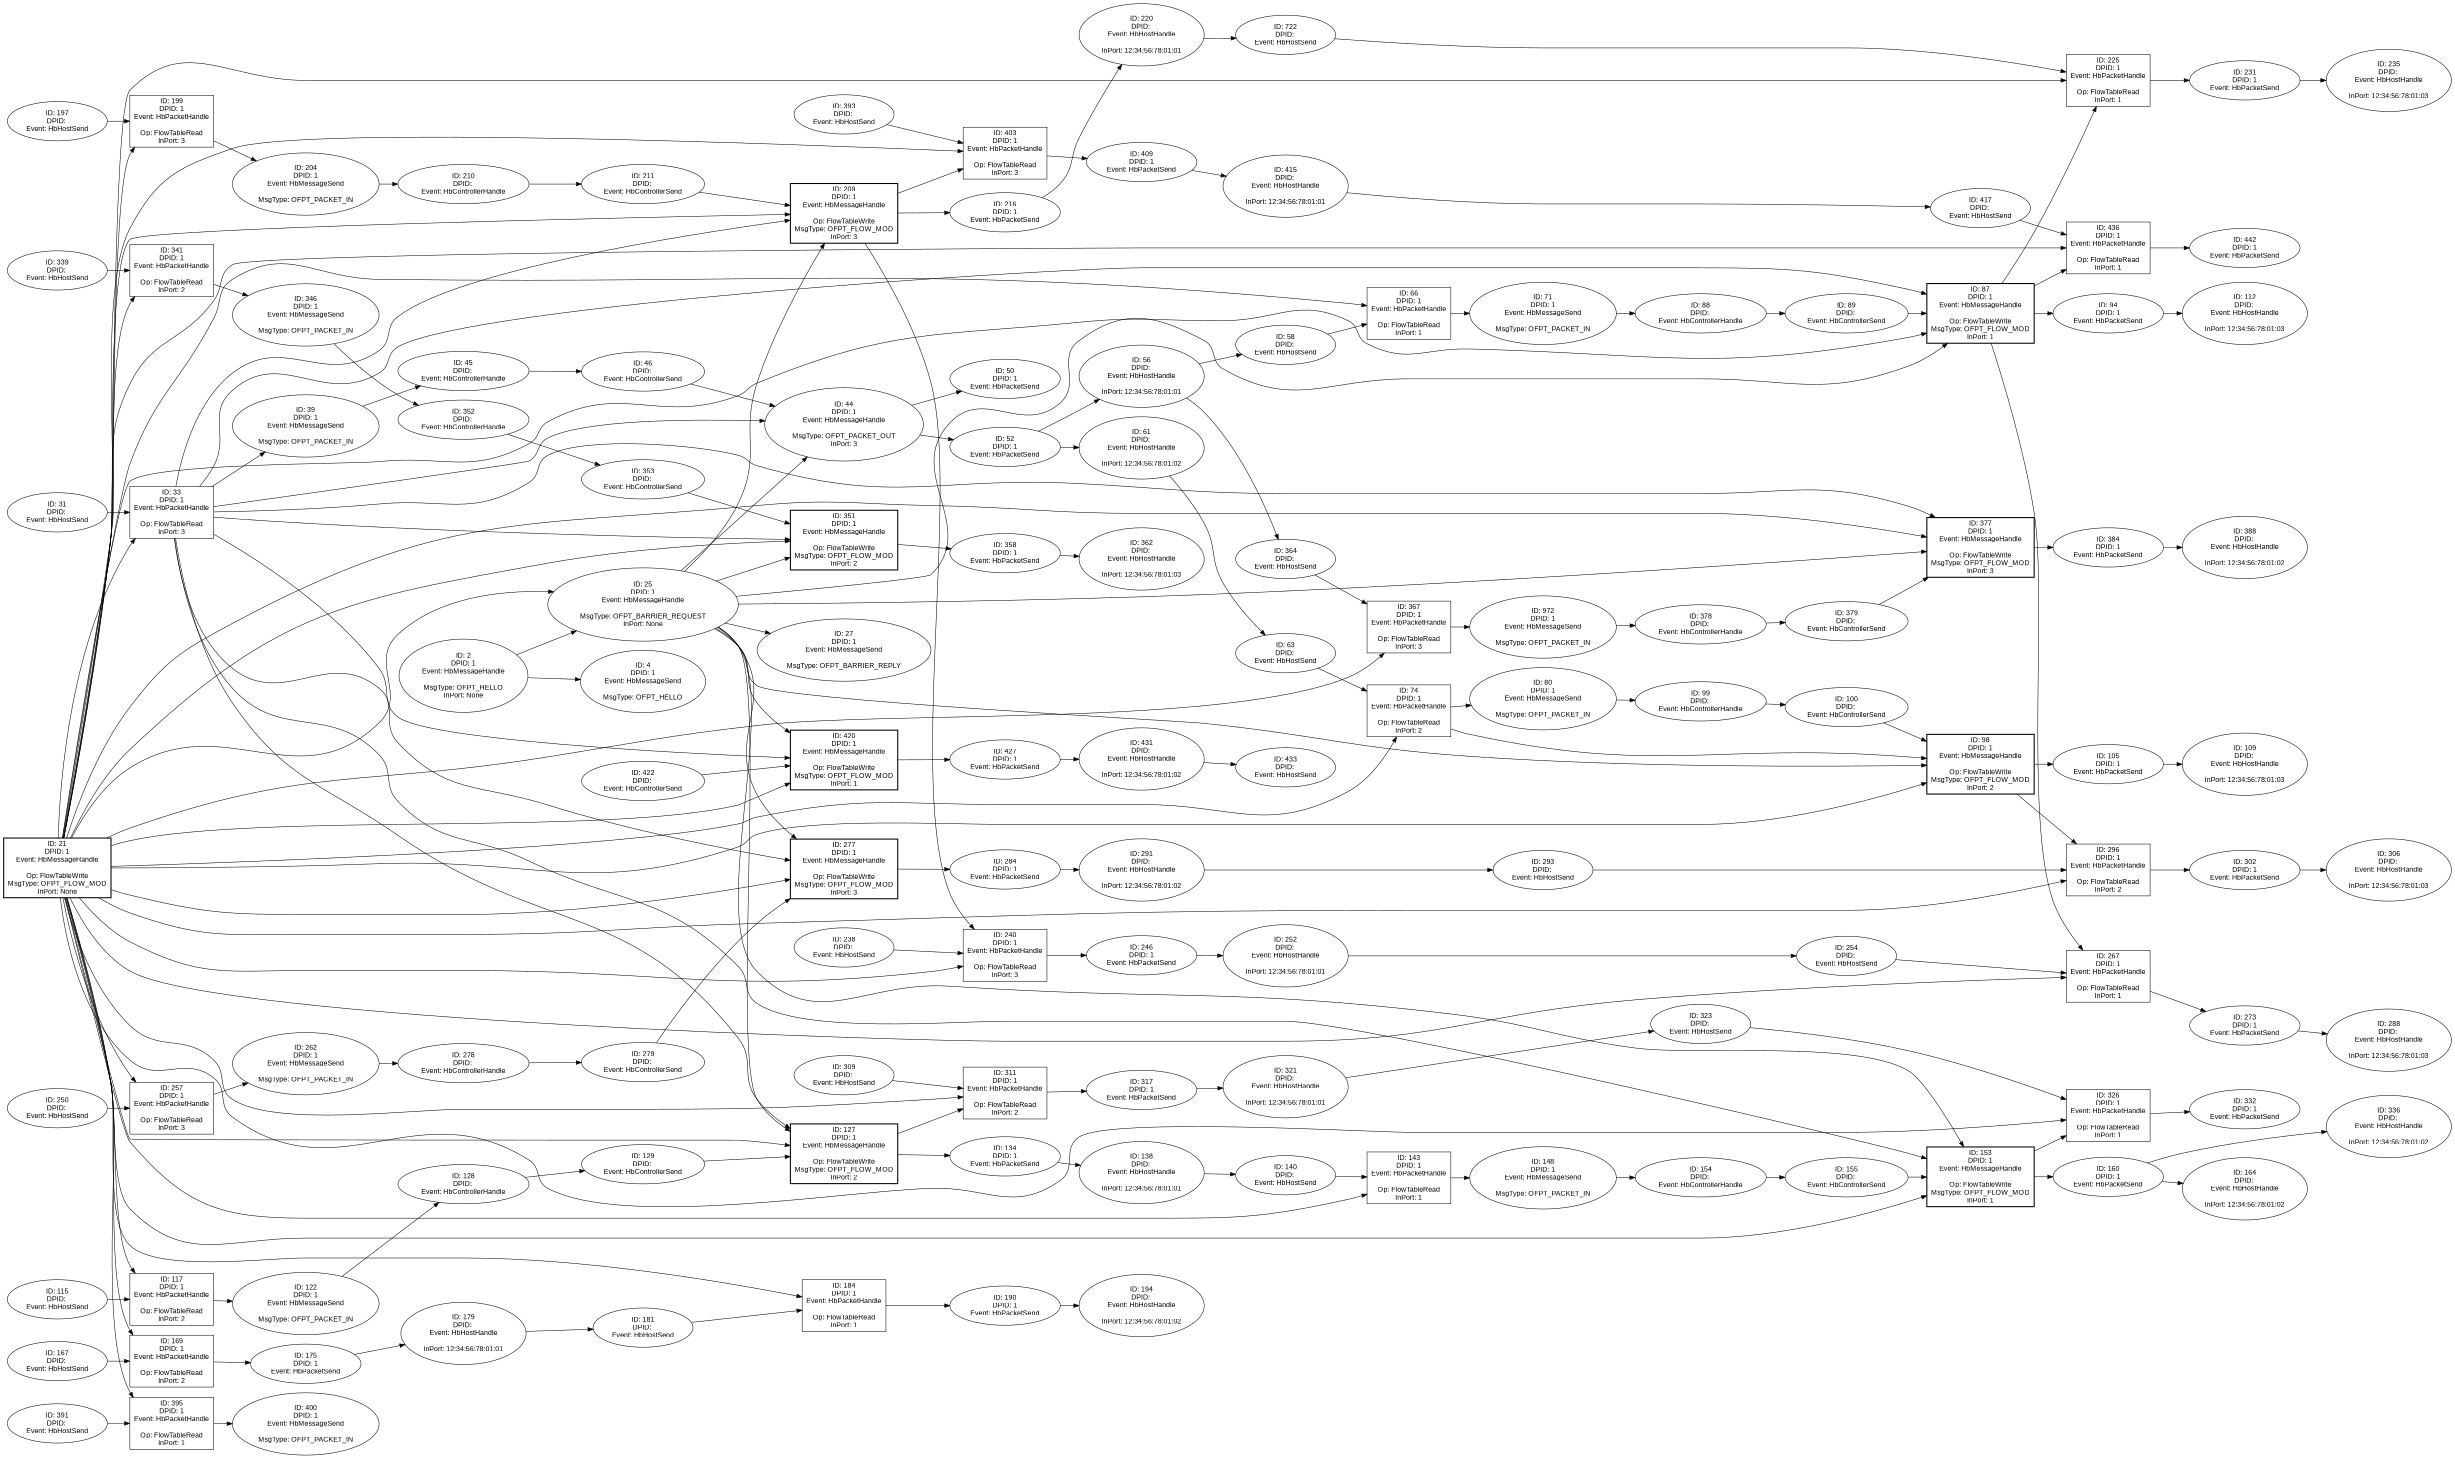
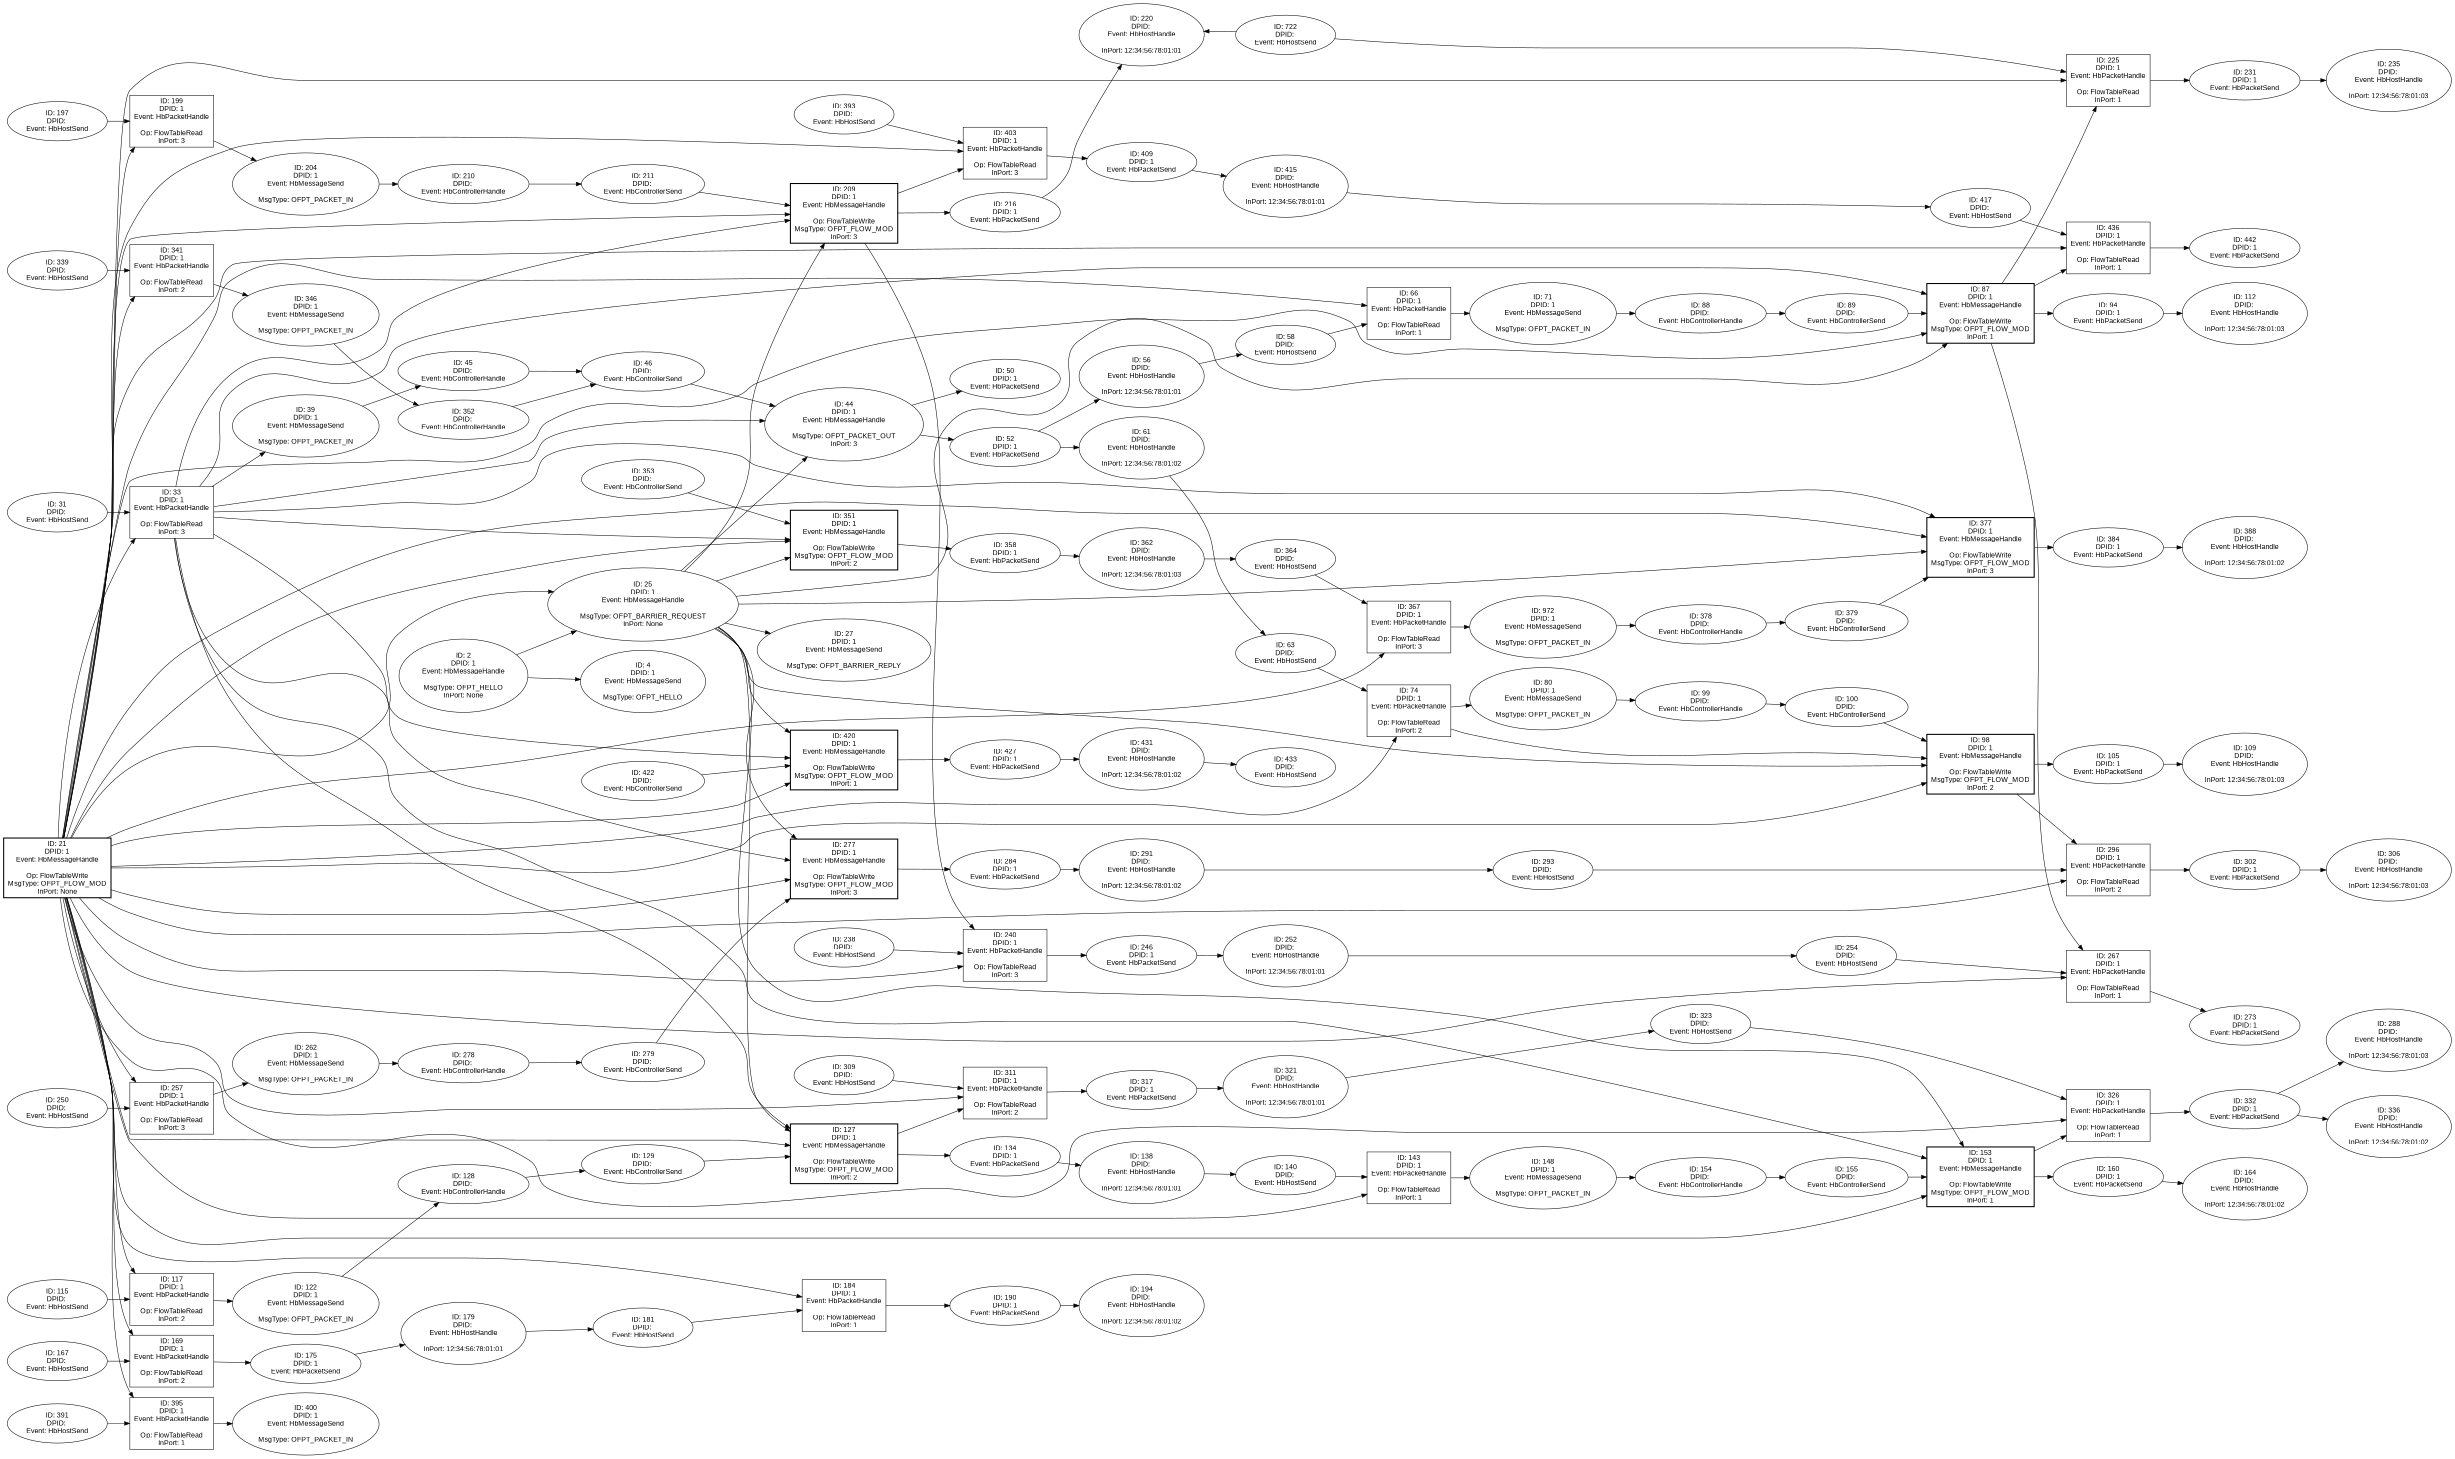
(1217, 38) -> (1223, 31)
(551, 449) -> (552, 396)
(1240, 460) -> (1218, 559)
(2310, 1032) -> (2308, 1079)
(2234, 1143) -> (2310, 1117)
